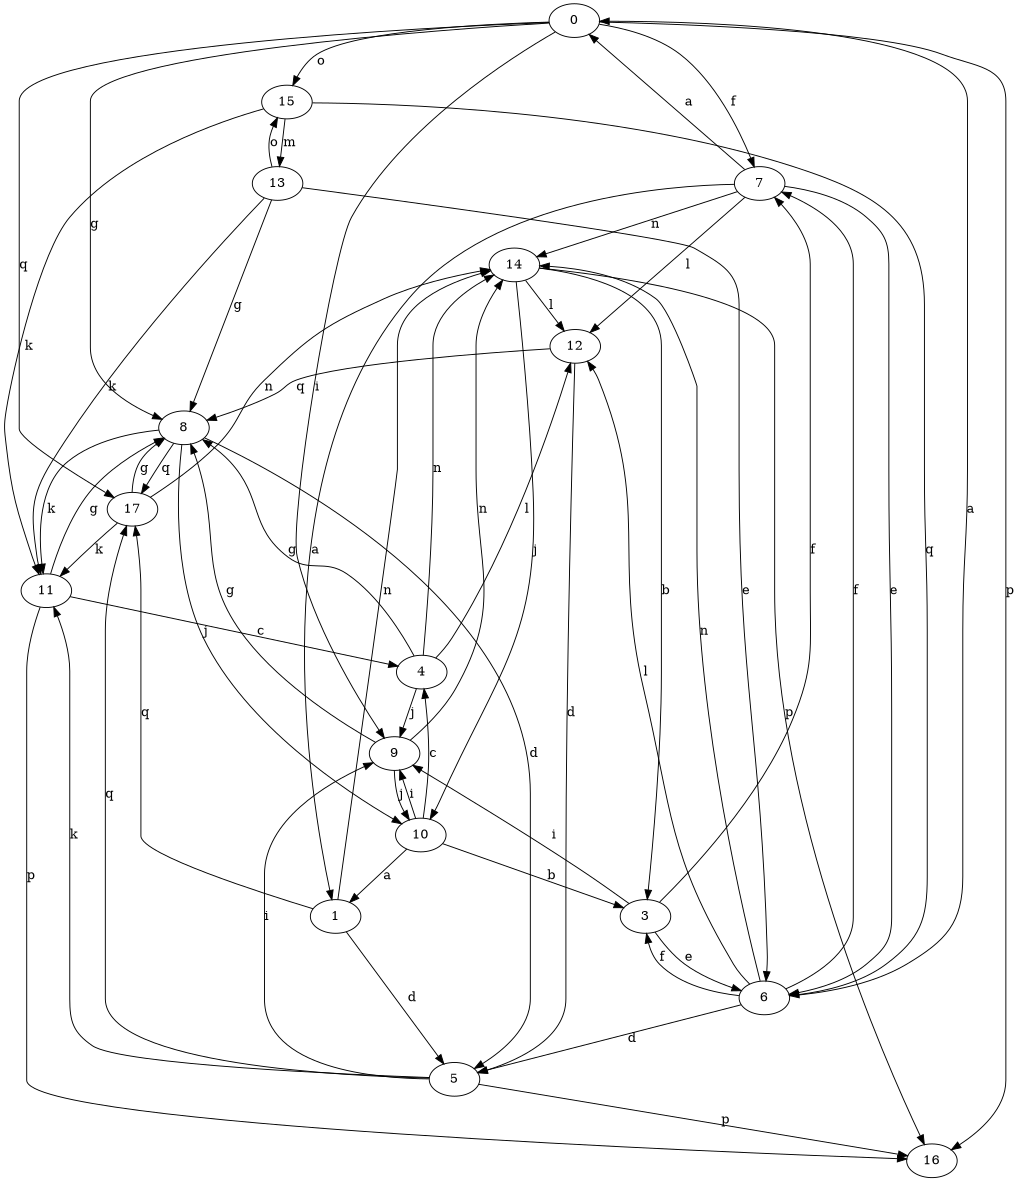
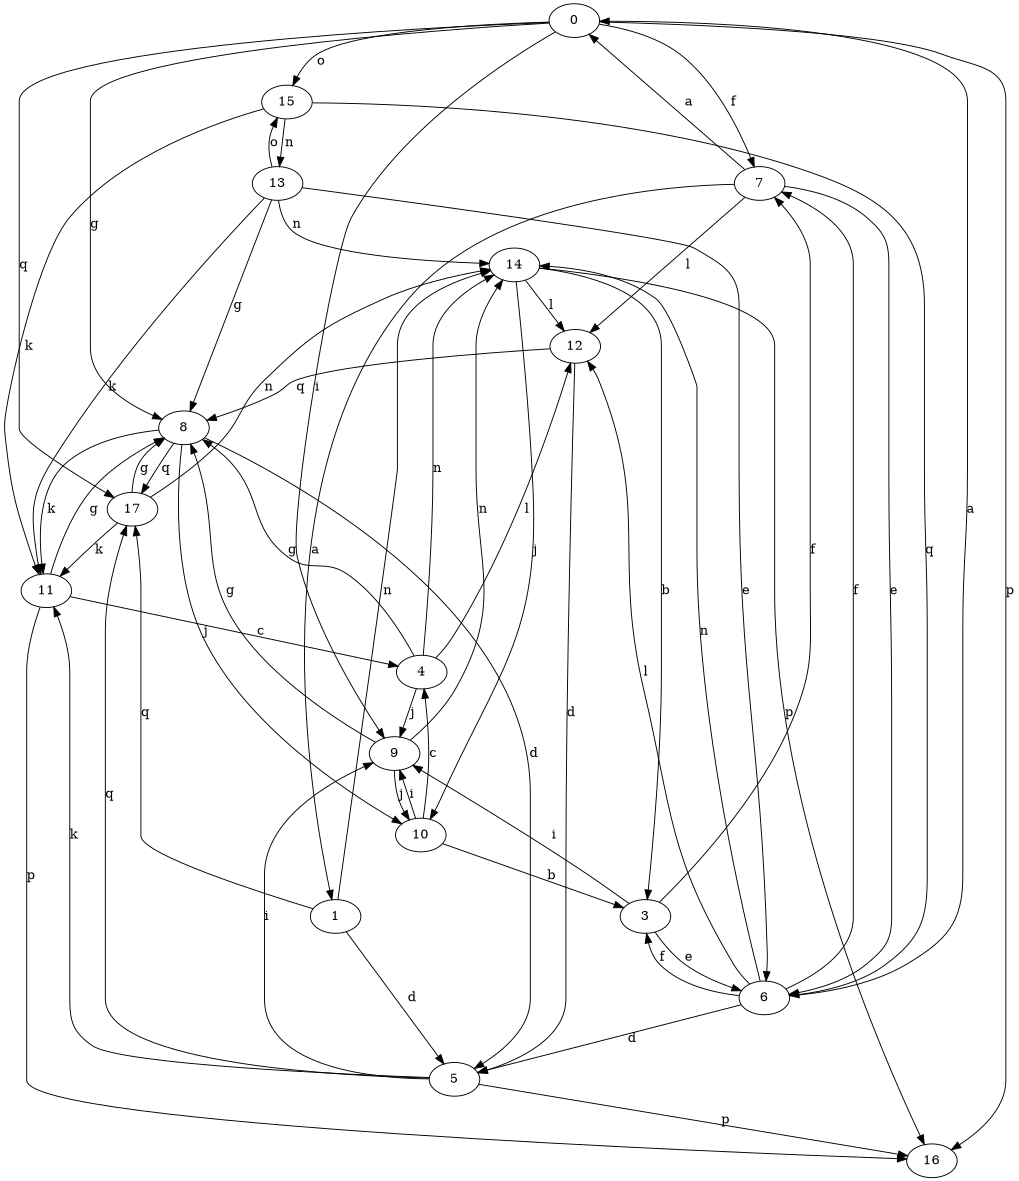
(290, 143) -> (290, 143)
(642, 223) -> (367, 254)
(382, 872) -> none
